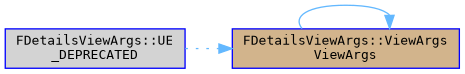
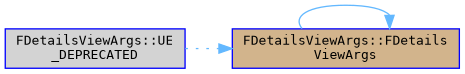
(346, 49) -> (346, 49)
